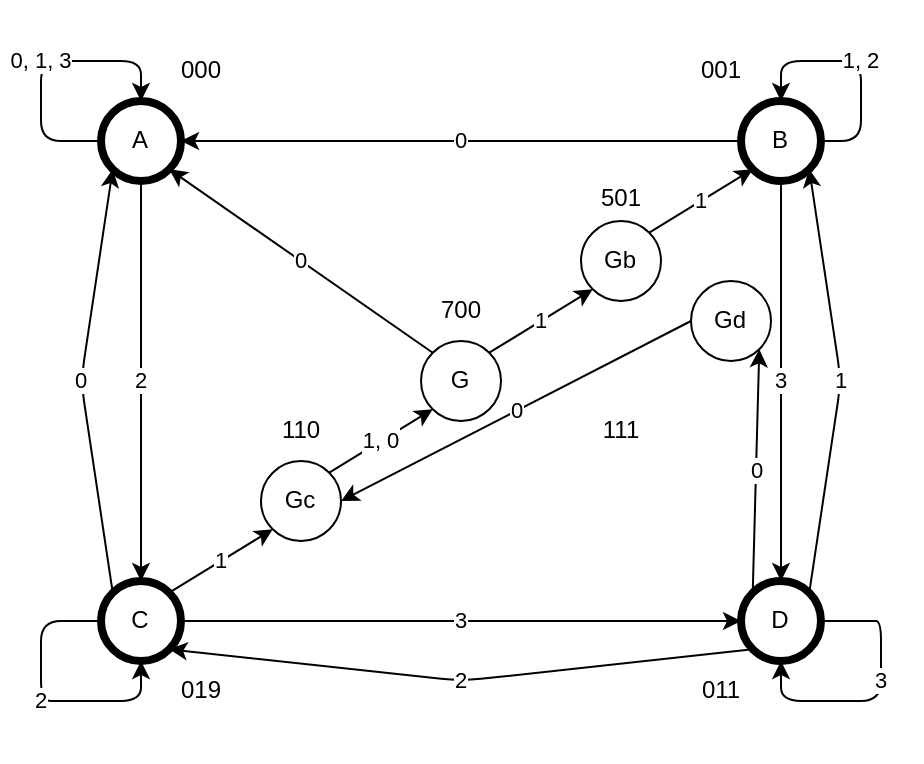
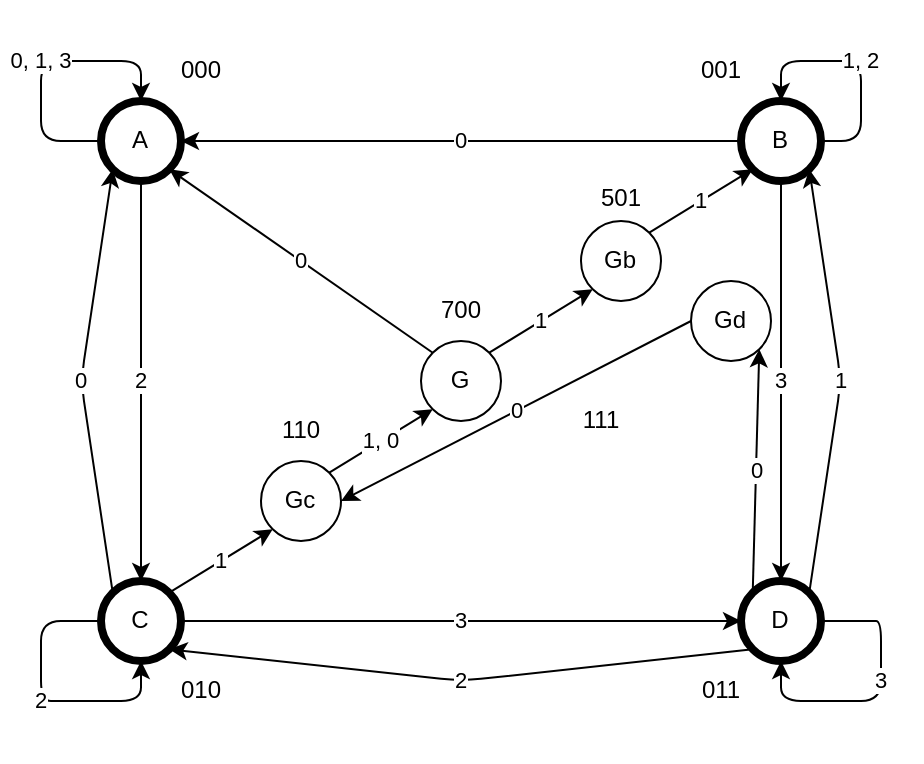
(621, 431) -> (601, 421)
(202, 691) -> (202, 691)
